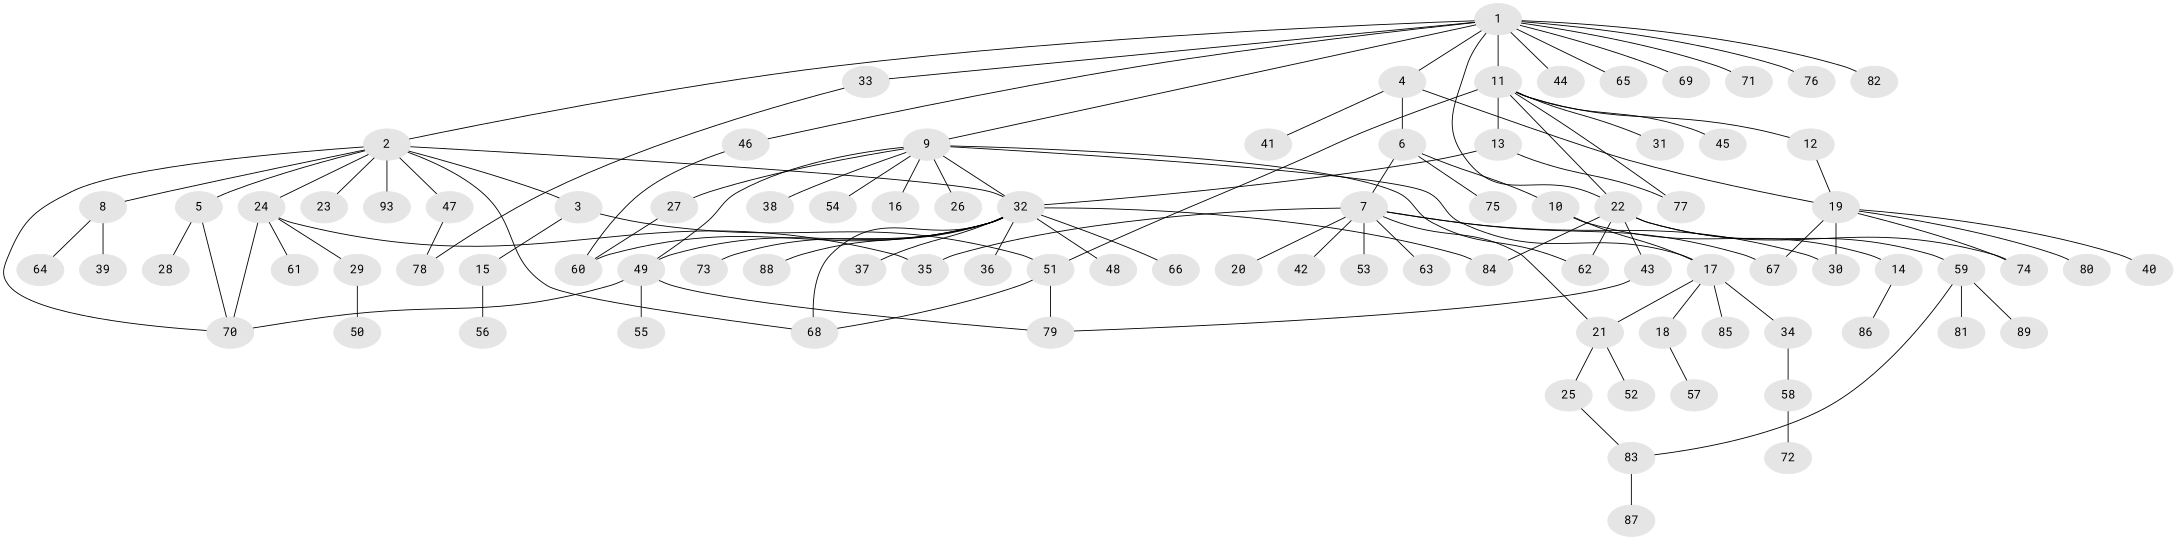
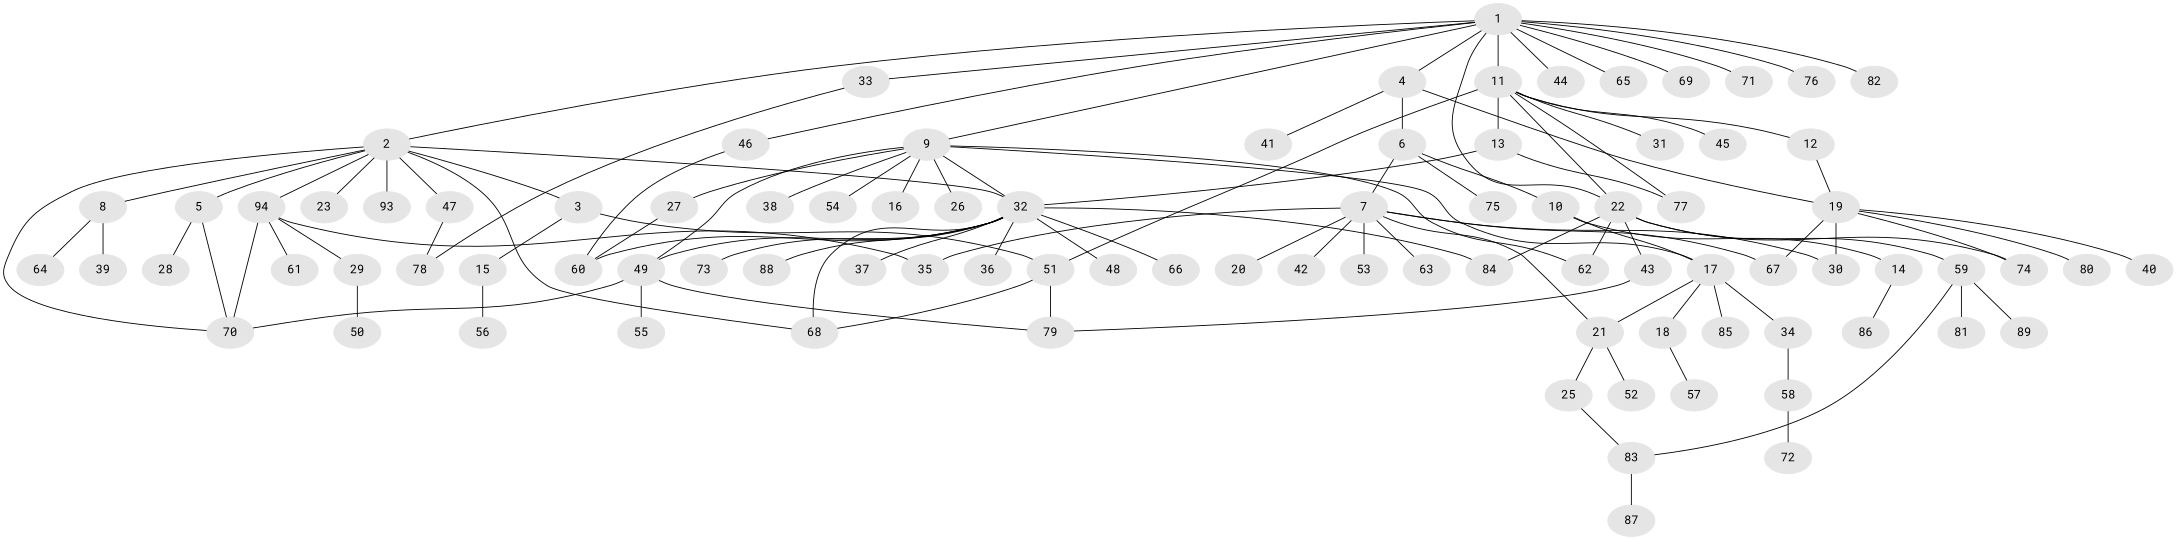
(262, 207) -> (262, 207)
